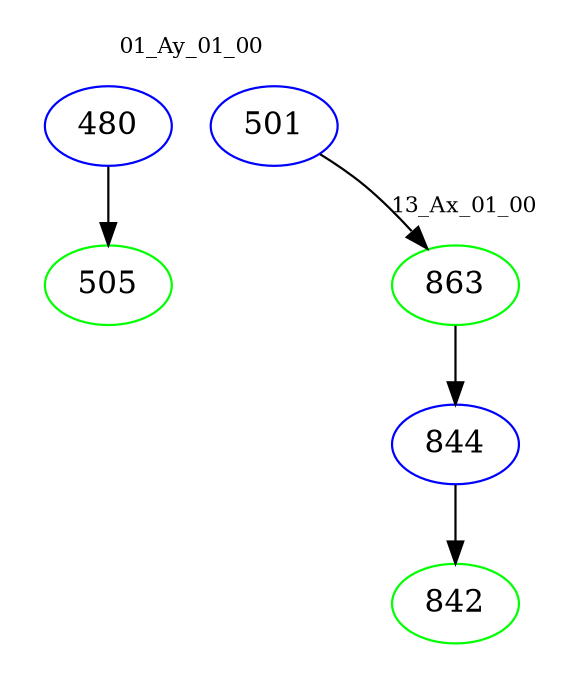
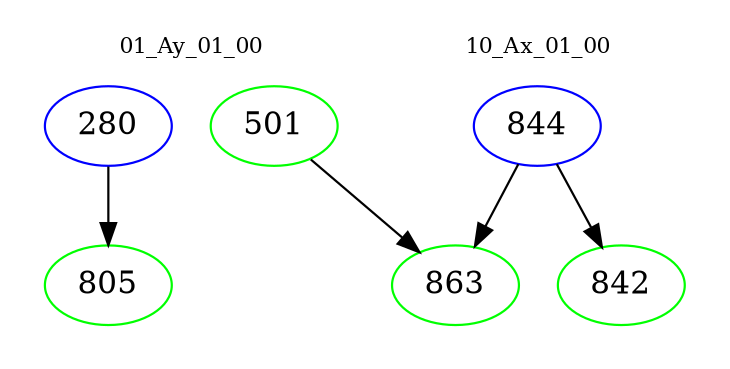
(108, 126) -> (108, 126)
(274, 126) -> (274, 126)
(464, 207) -> (538, 48)
(108, 285) -> (108, 285)
(455, 354) -> (502, 195)
